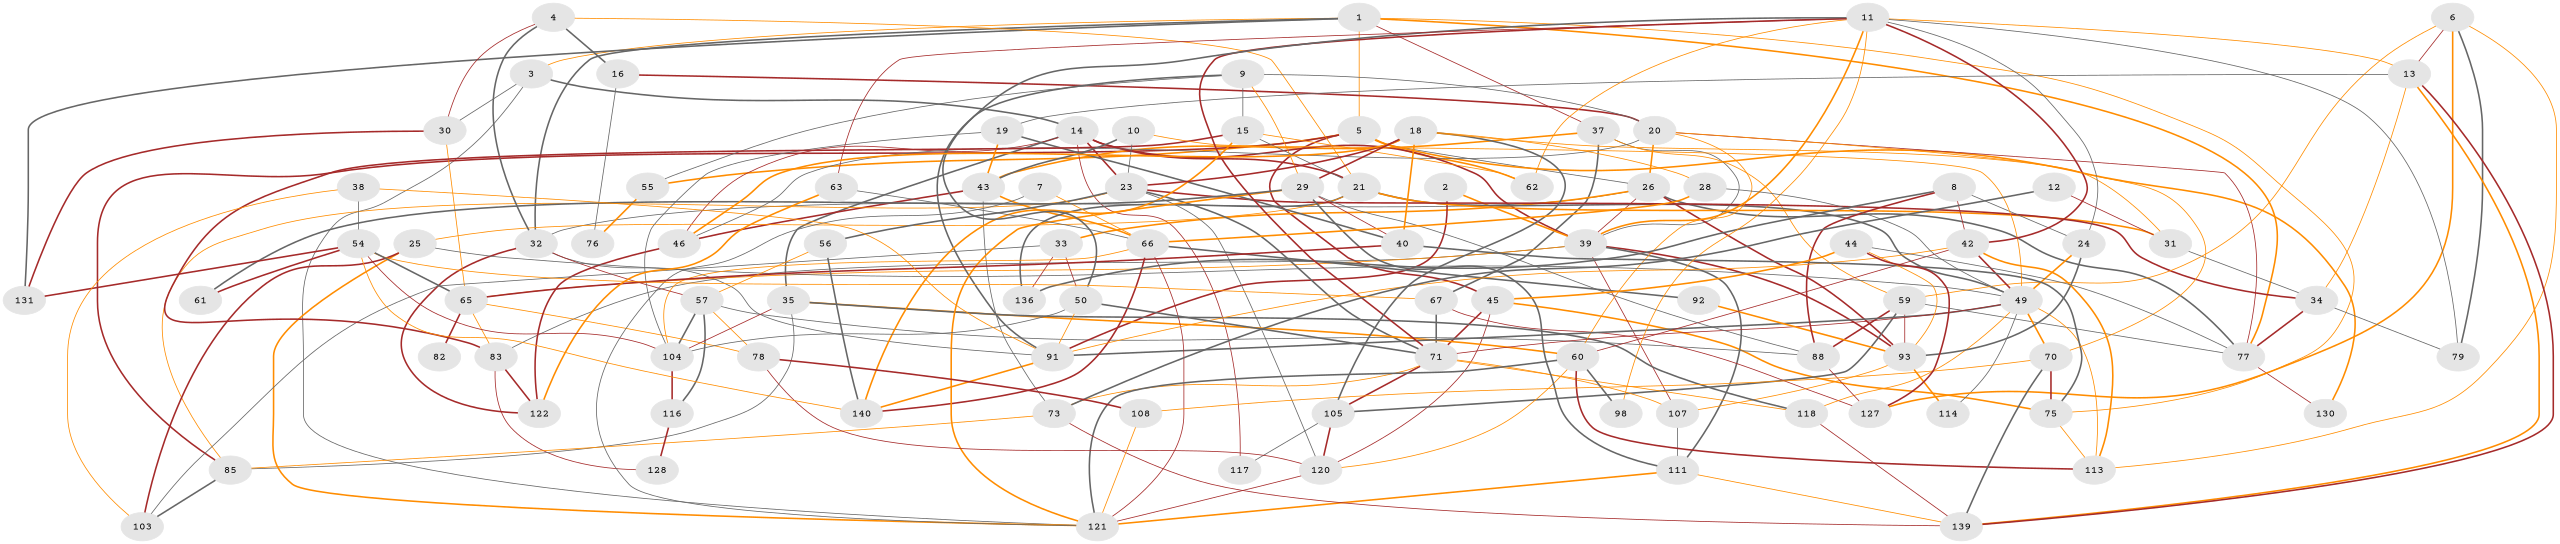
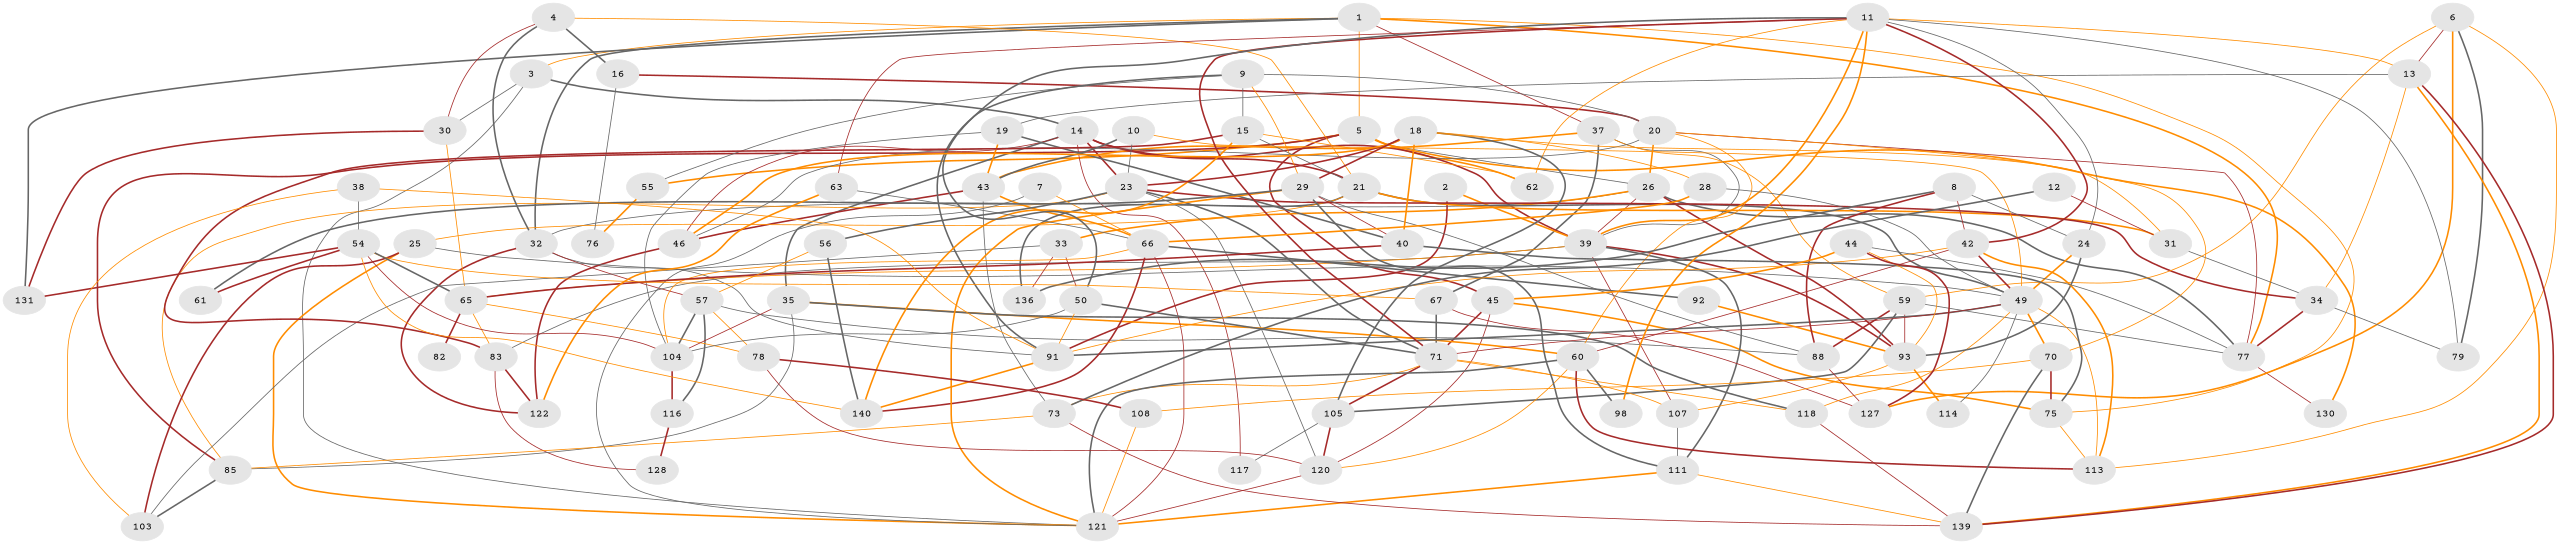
(1751, 220) -> (1751, 220)
